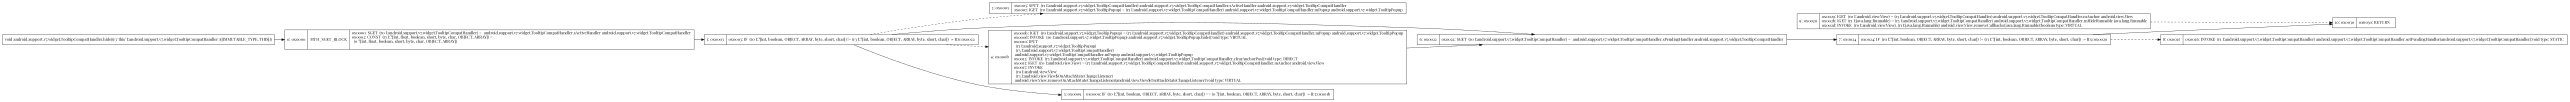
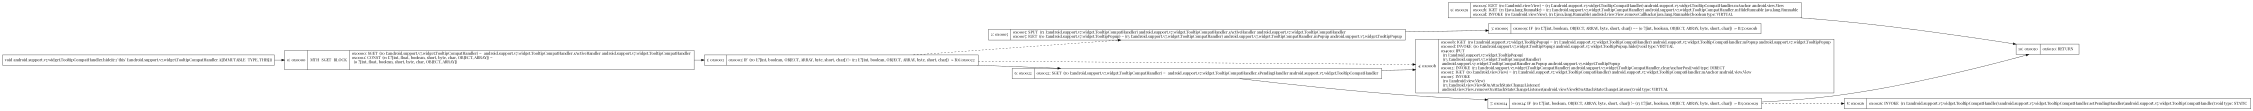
(2240, 22) -> (1907, 29)
(1027, 42) -> (1454, 51)
(1443, 46) -> (1397, 70)
(954, 79) -> (1446, 31)
